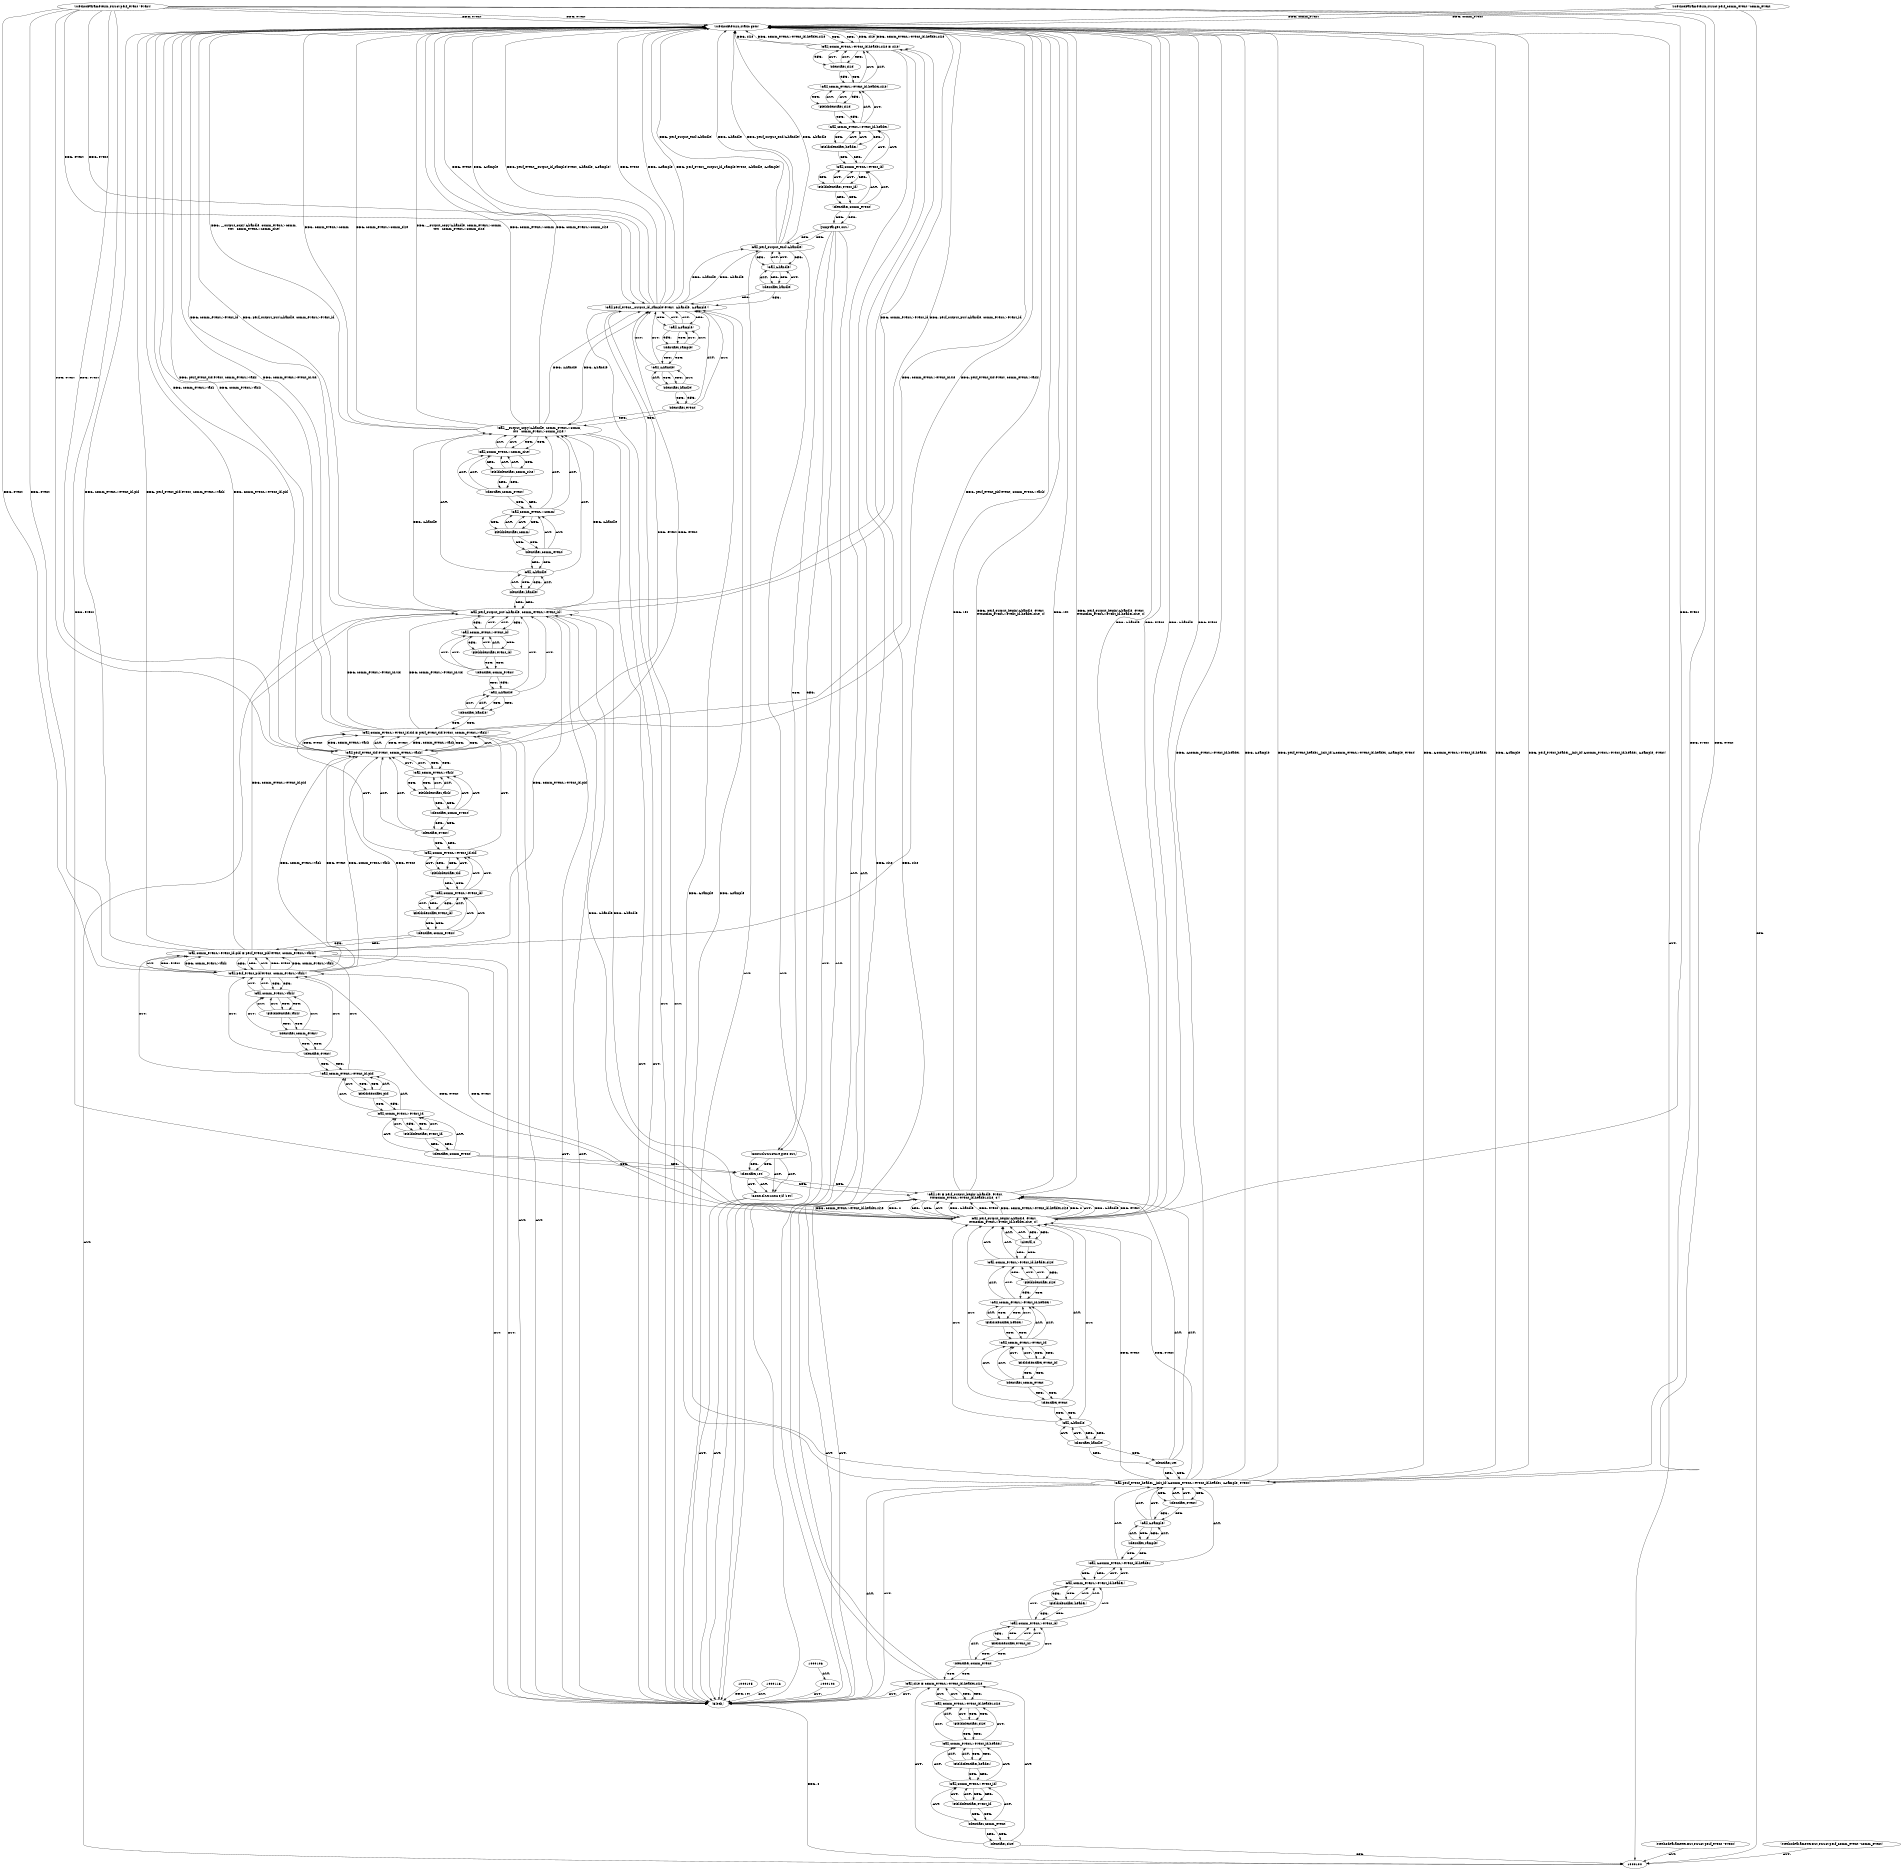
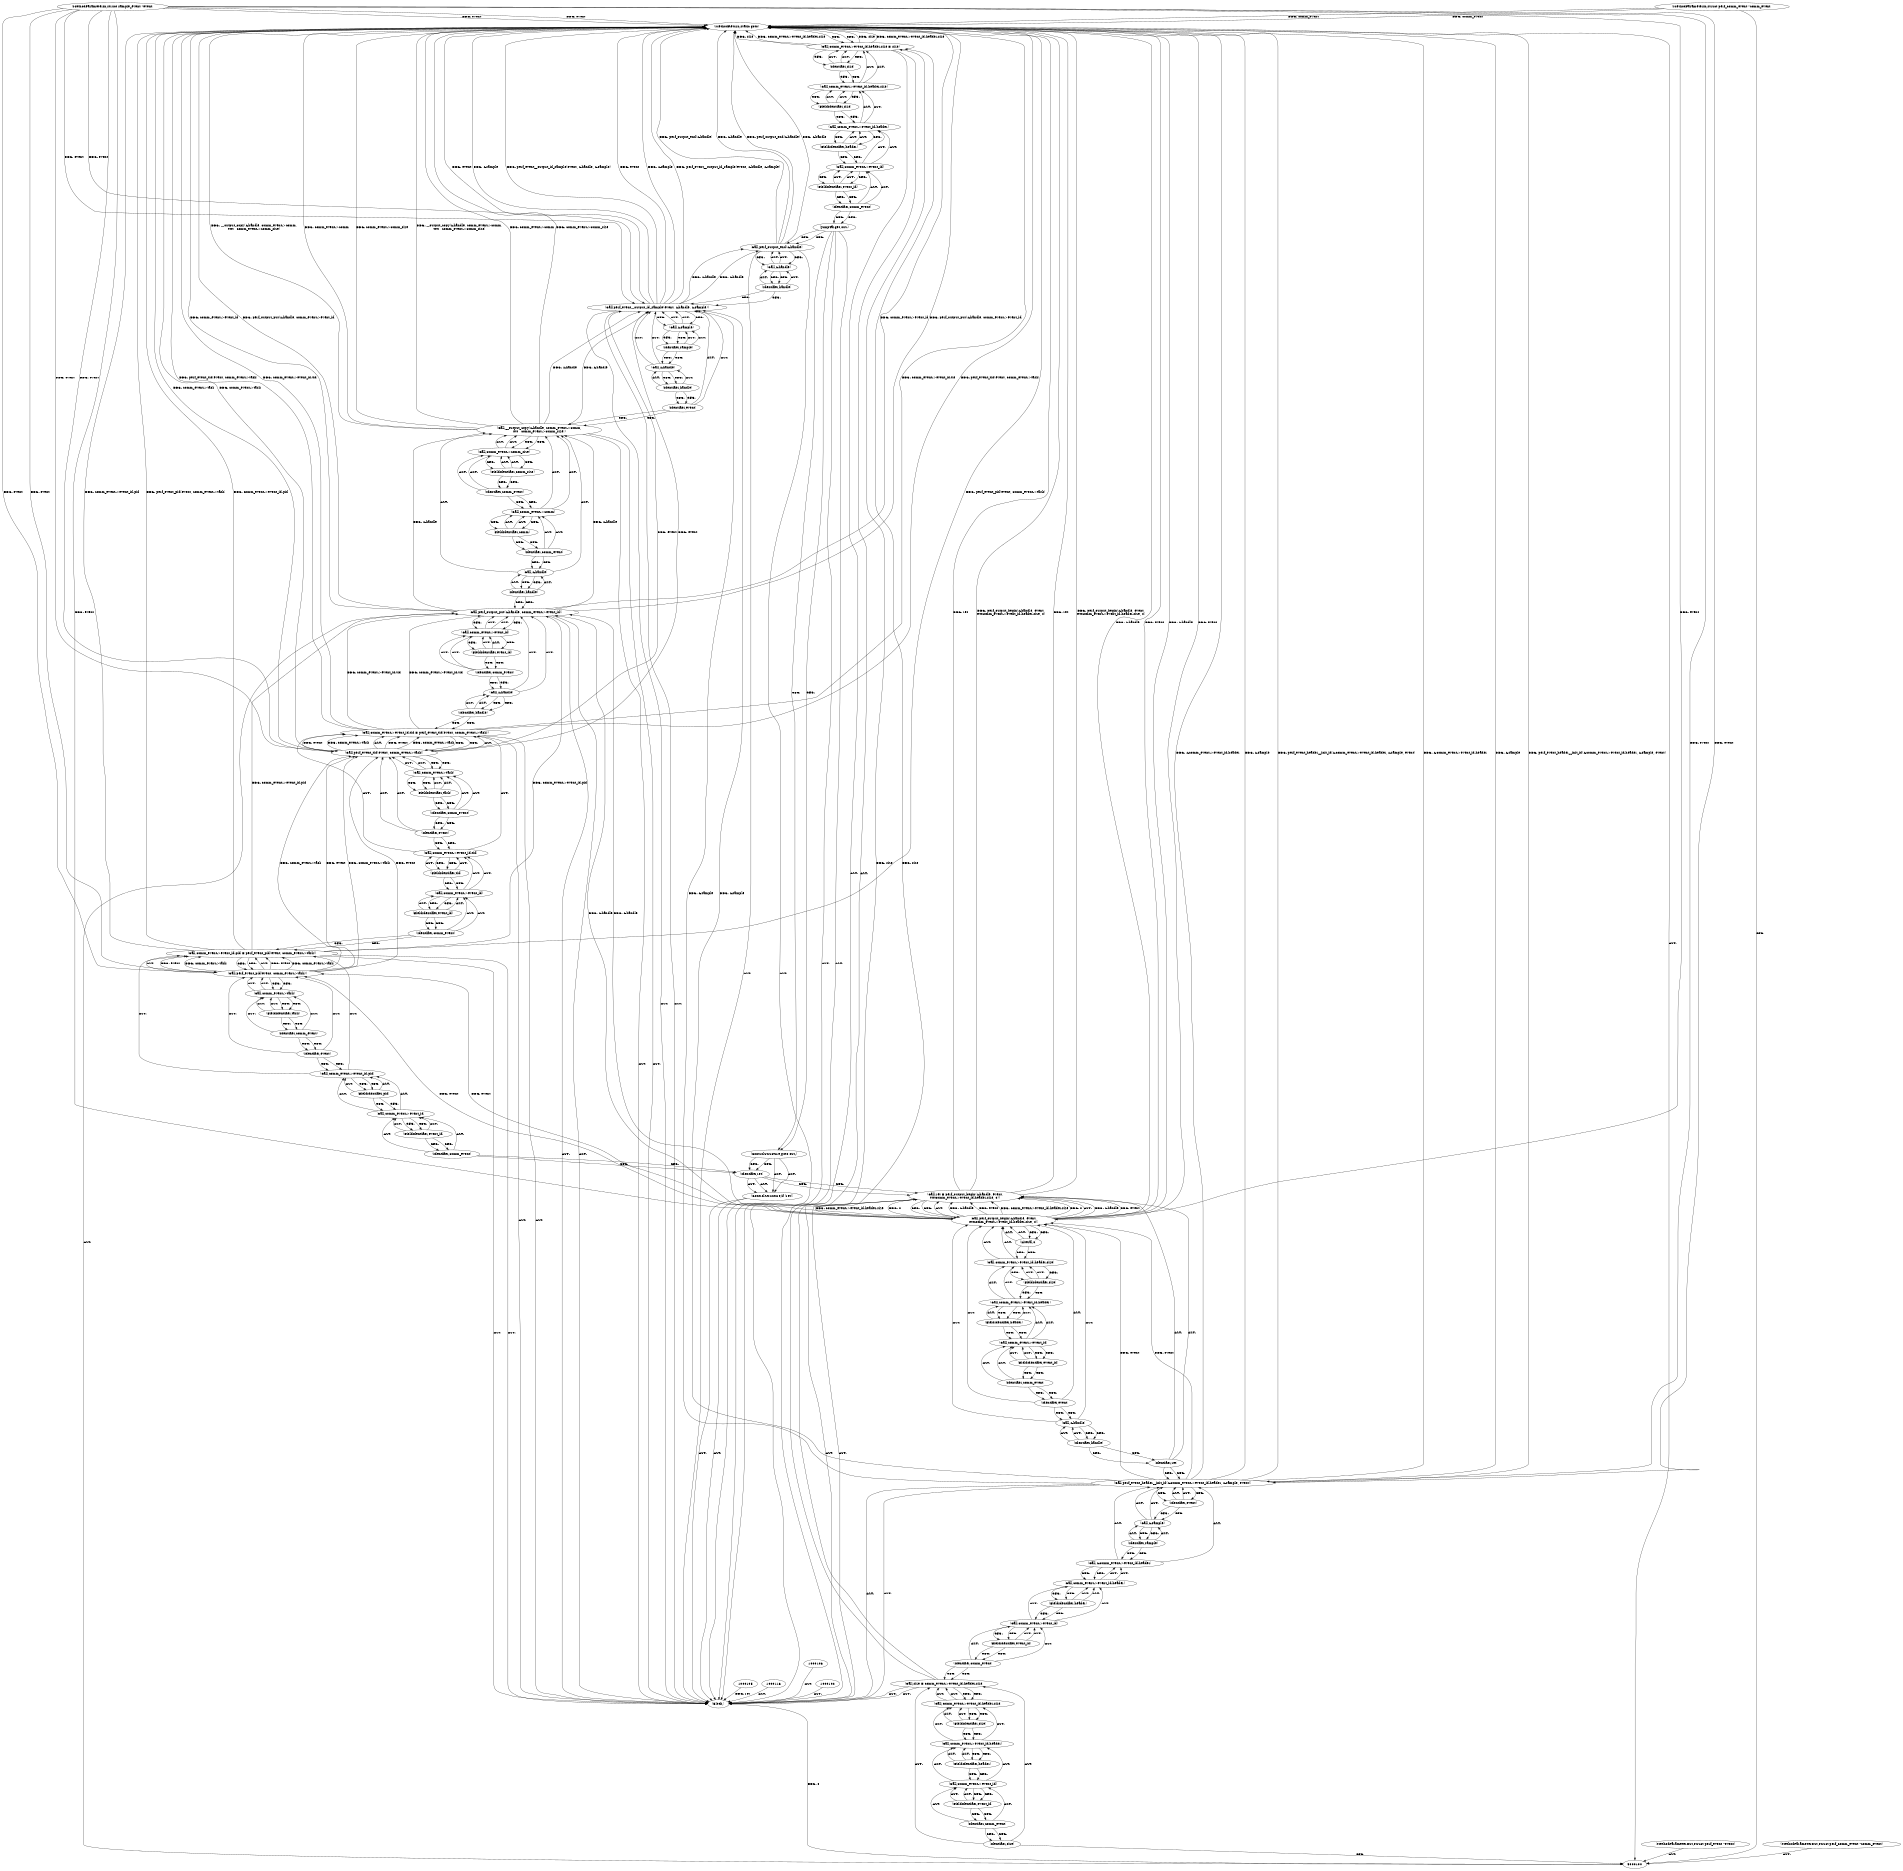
(113, 7) -> (113, 7)
(821, 1673) -> (794, 1696)
(1635, 1864) -> (1635, 1864)
